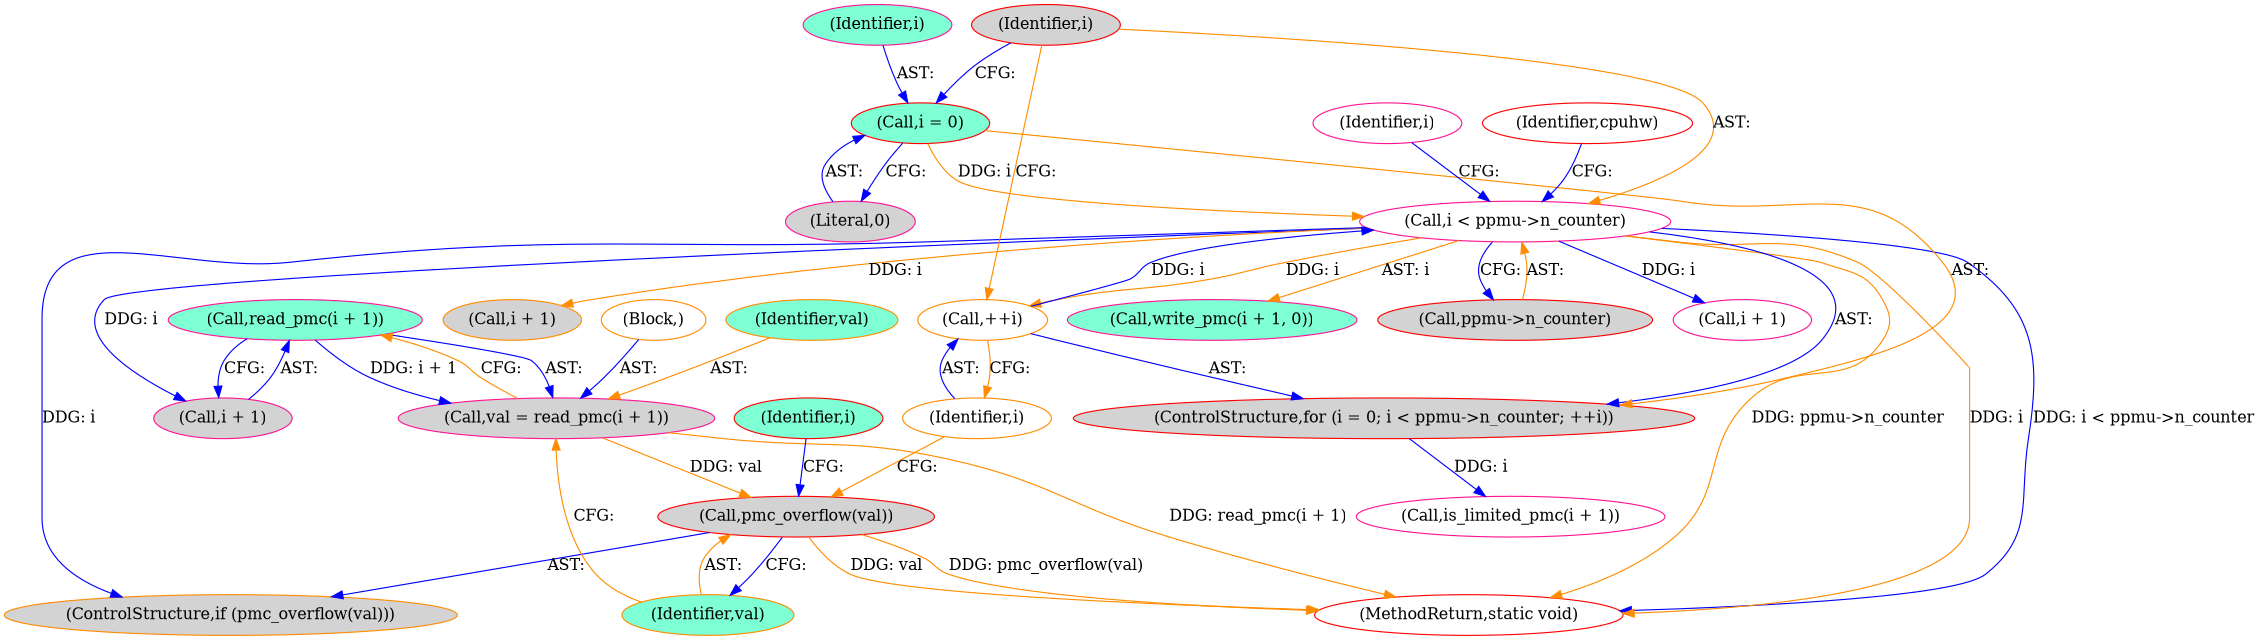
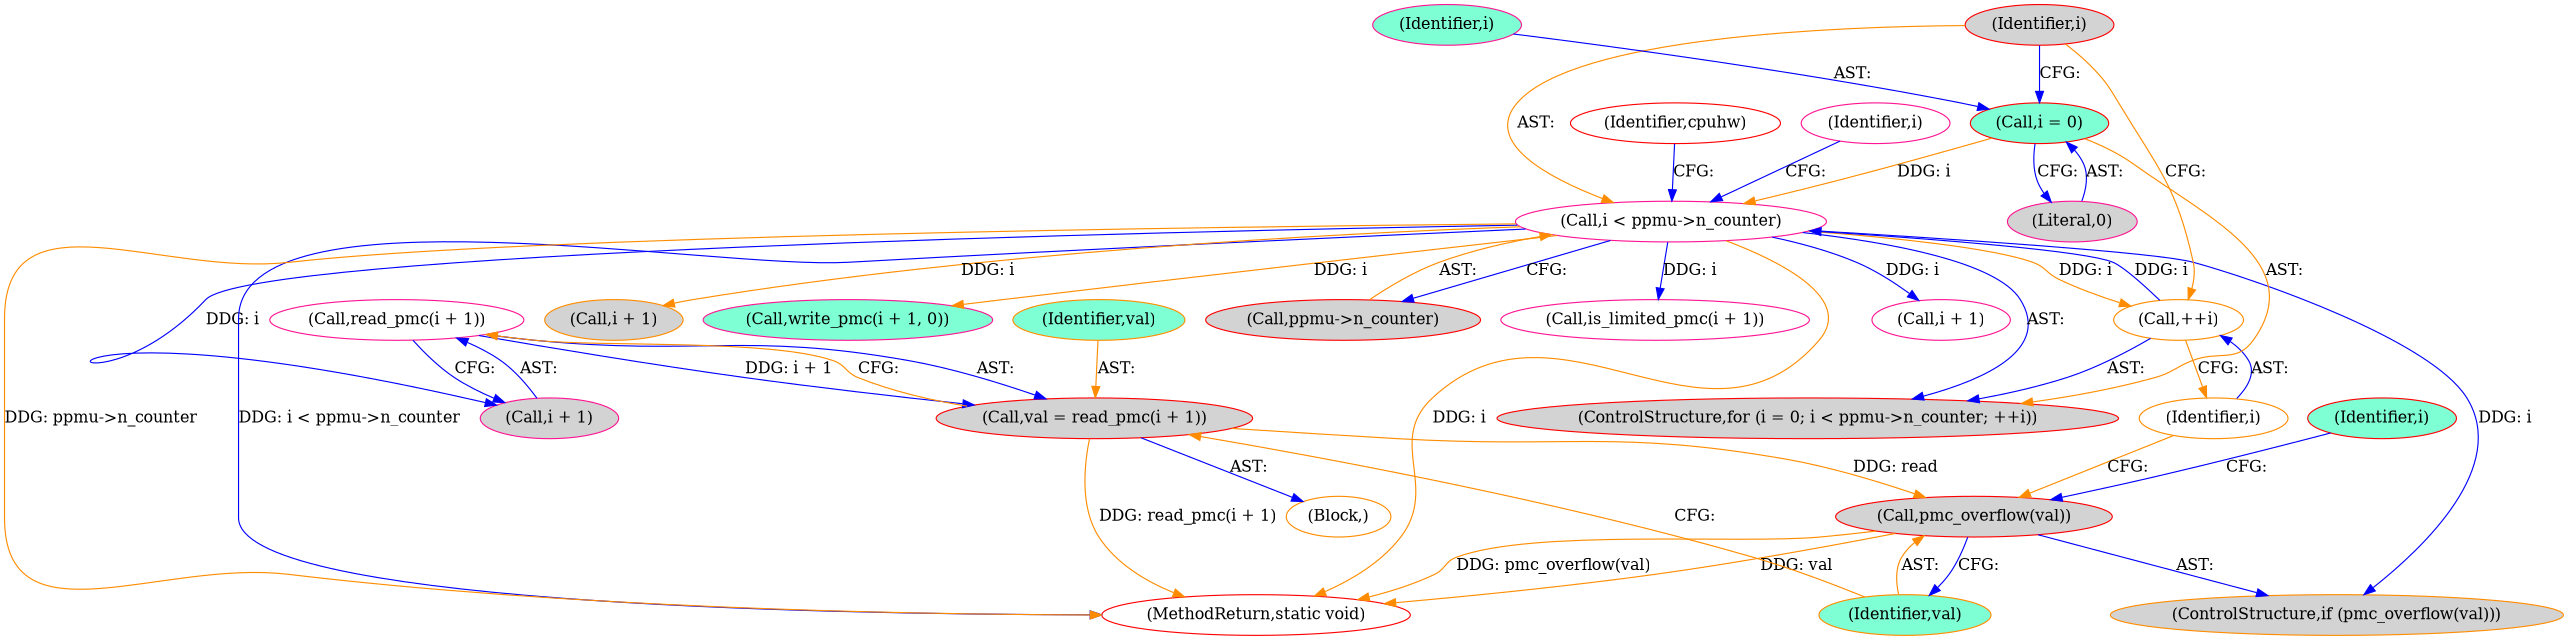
(1406, 271) -> (1341, 271)
(295, 320) -> (397, 320)
(615, 366) -> (1217, 468)
(556, 418) -> (1094, 418)
(1443, 464) -> (1664, 265)
(726, 467) -> (1896, 467)
